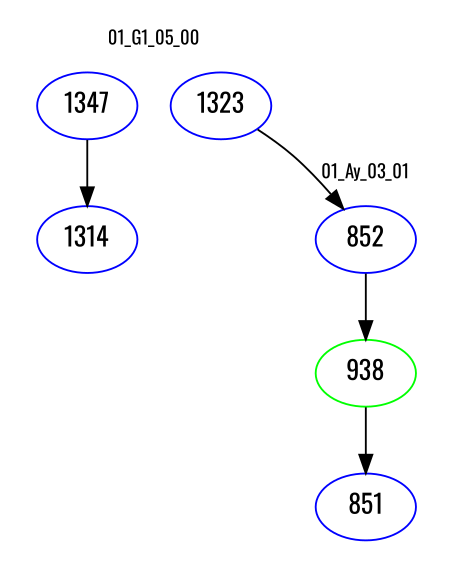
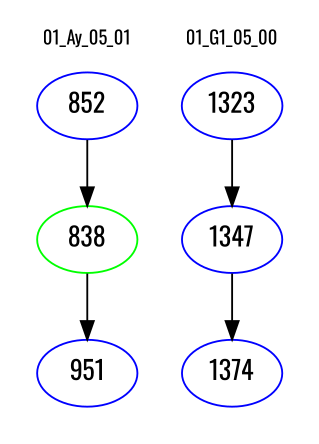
(313, 174) -> (232, 164)
(366, 174) -> (87, 40)
(87, 240) -> (232, 373)
(366, 373) -> (87, 240)
(366, 507) -> (87, 373)
